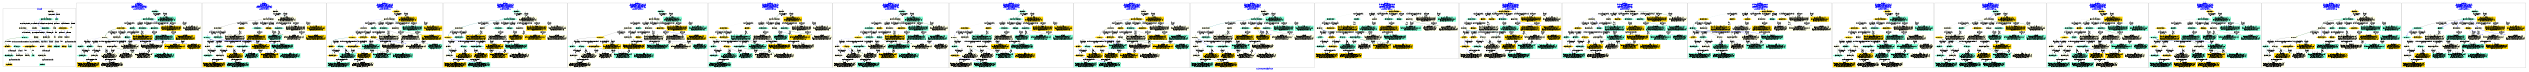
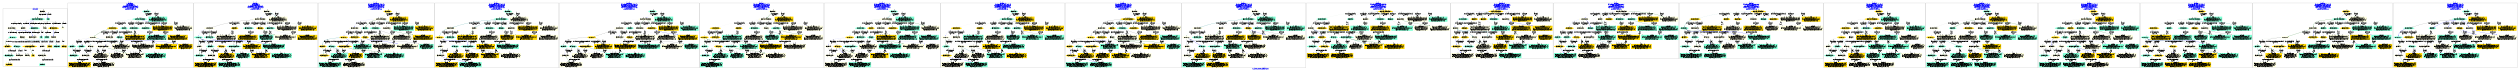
(55, 37) -> (41, 37)
(60, 37) -> (47, 37)
(70, 46) -> none
(33, 56) -> (33, 56)
